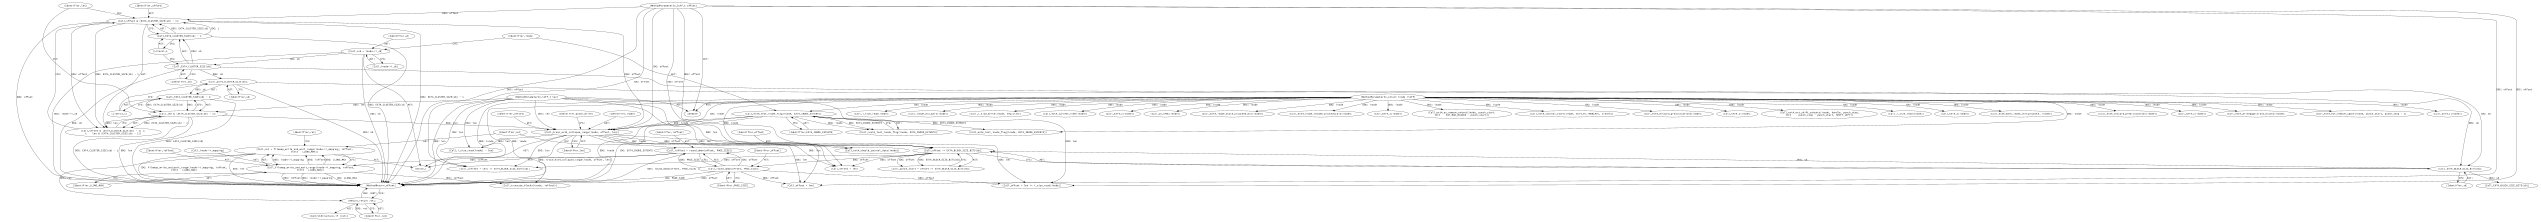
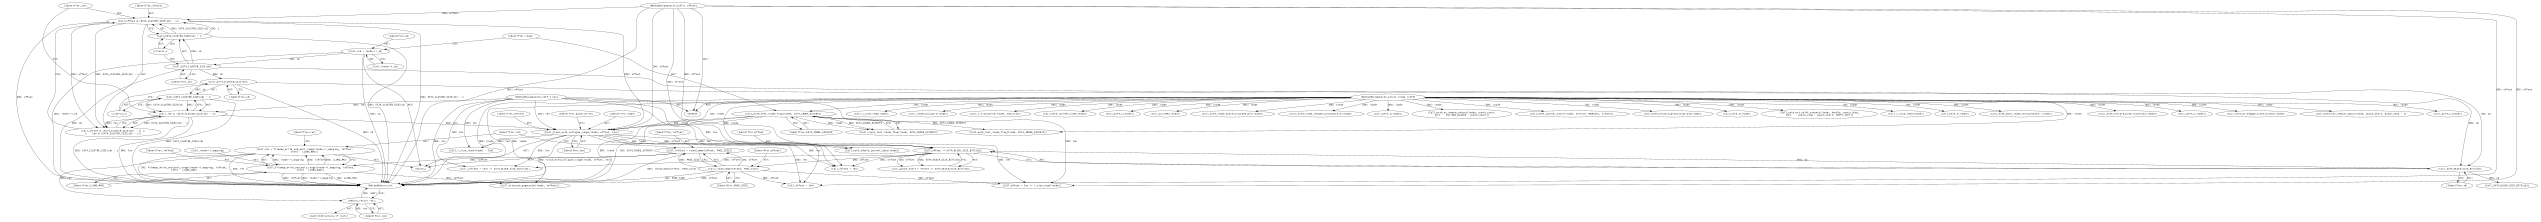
(532, 92) -> none
(381, 186) -> (381, 186)
(530, 186) -> (530, 186)
